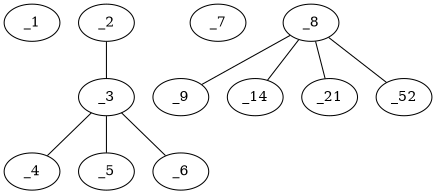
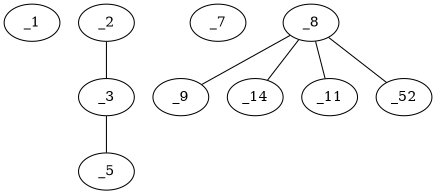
(330, 97) -> (330, 97)
(32, 172) -> none
(181, 172) -> none
